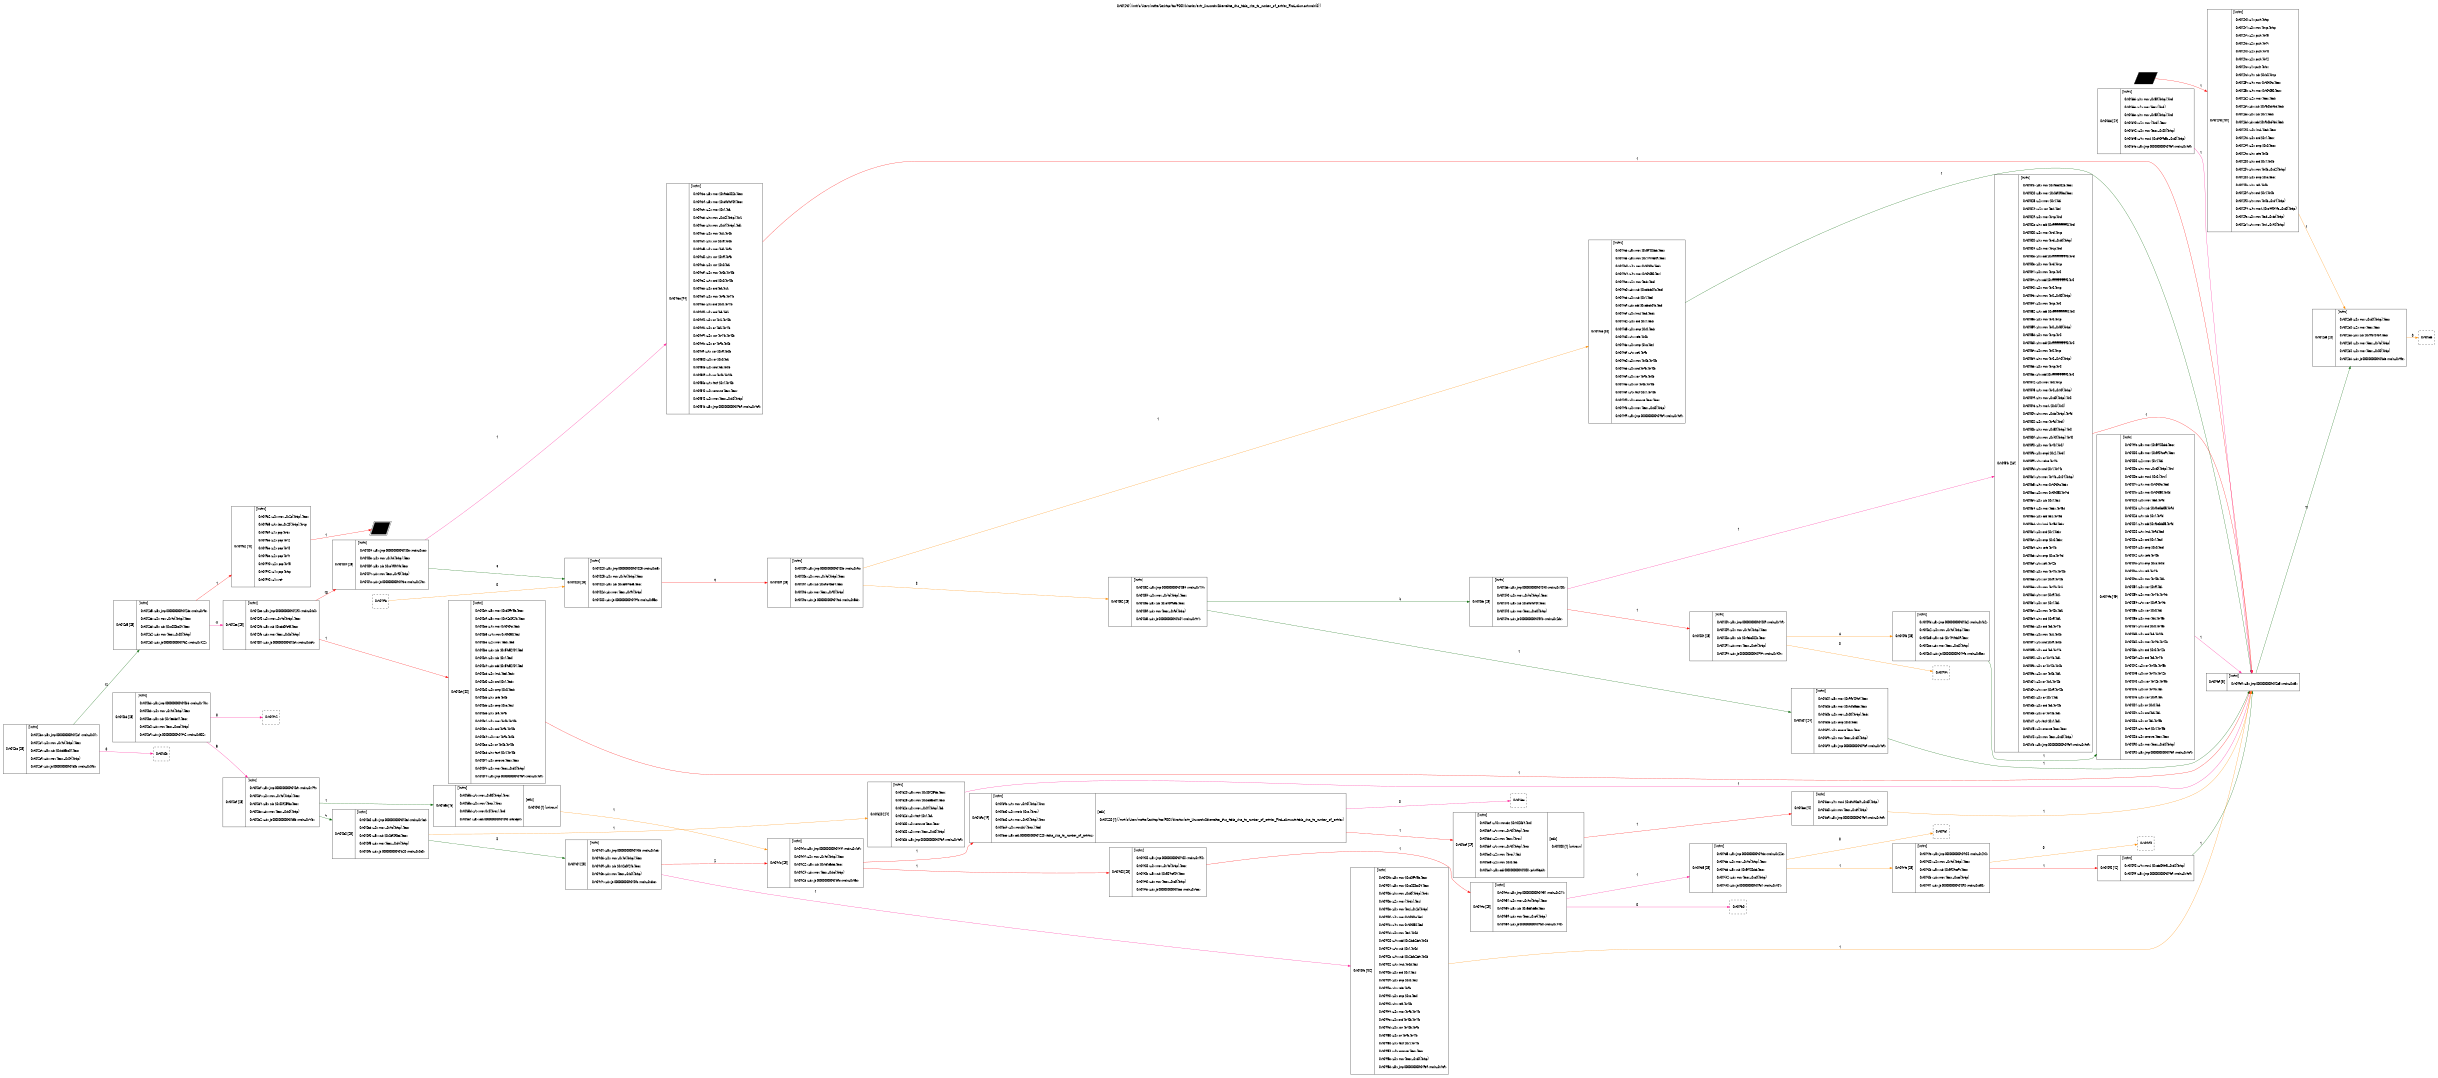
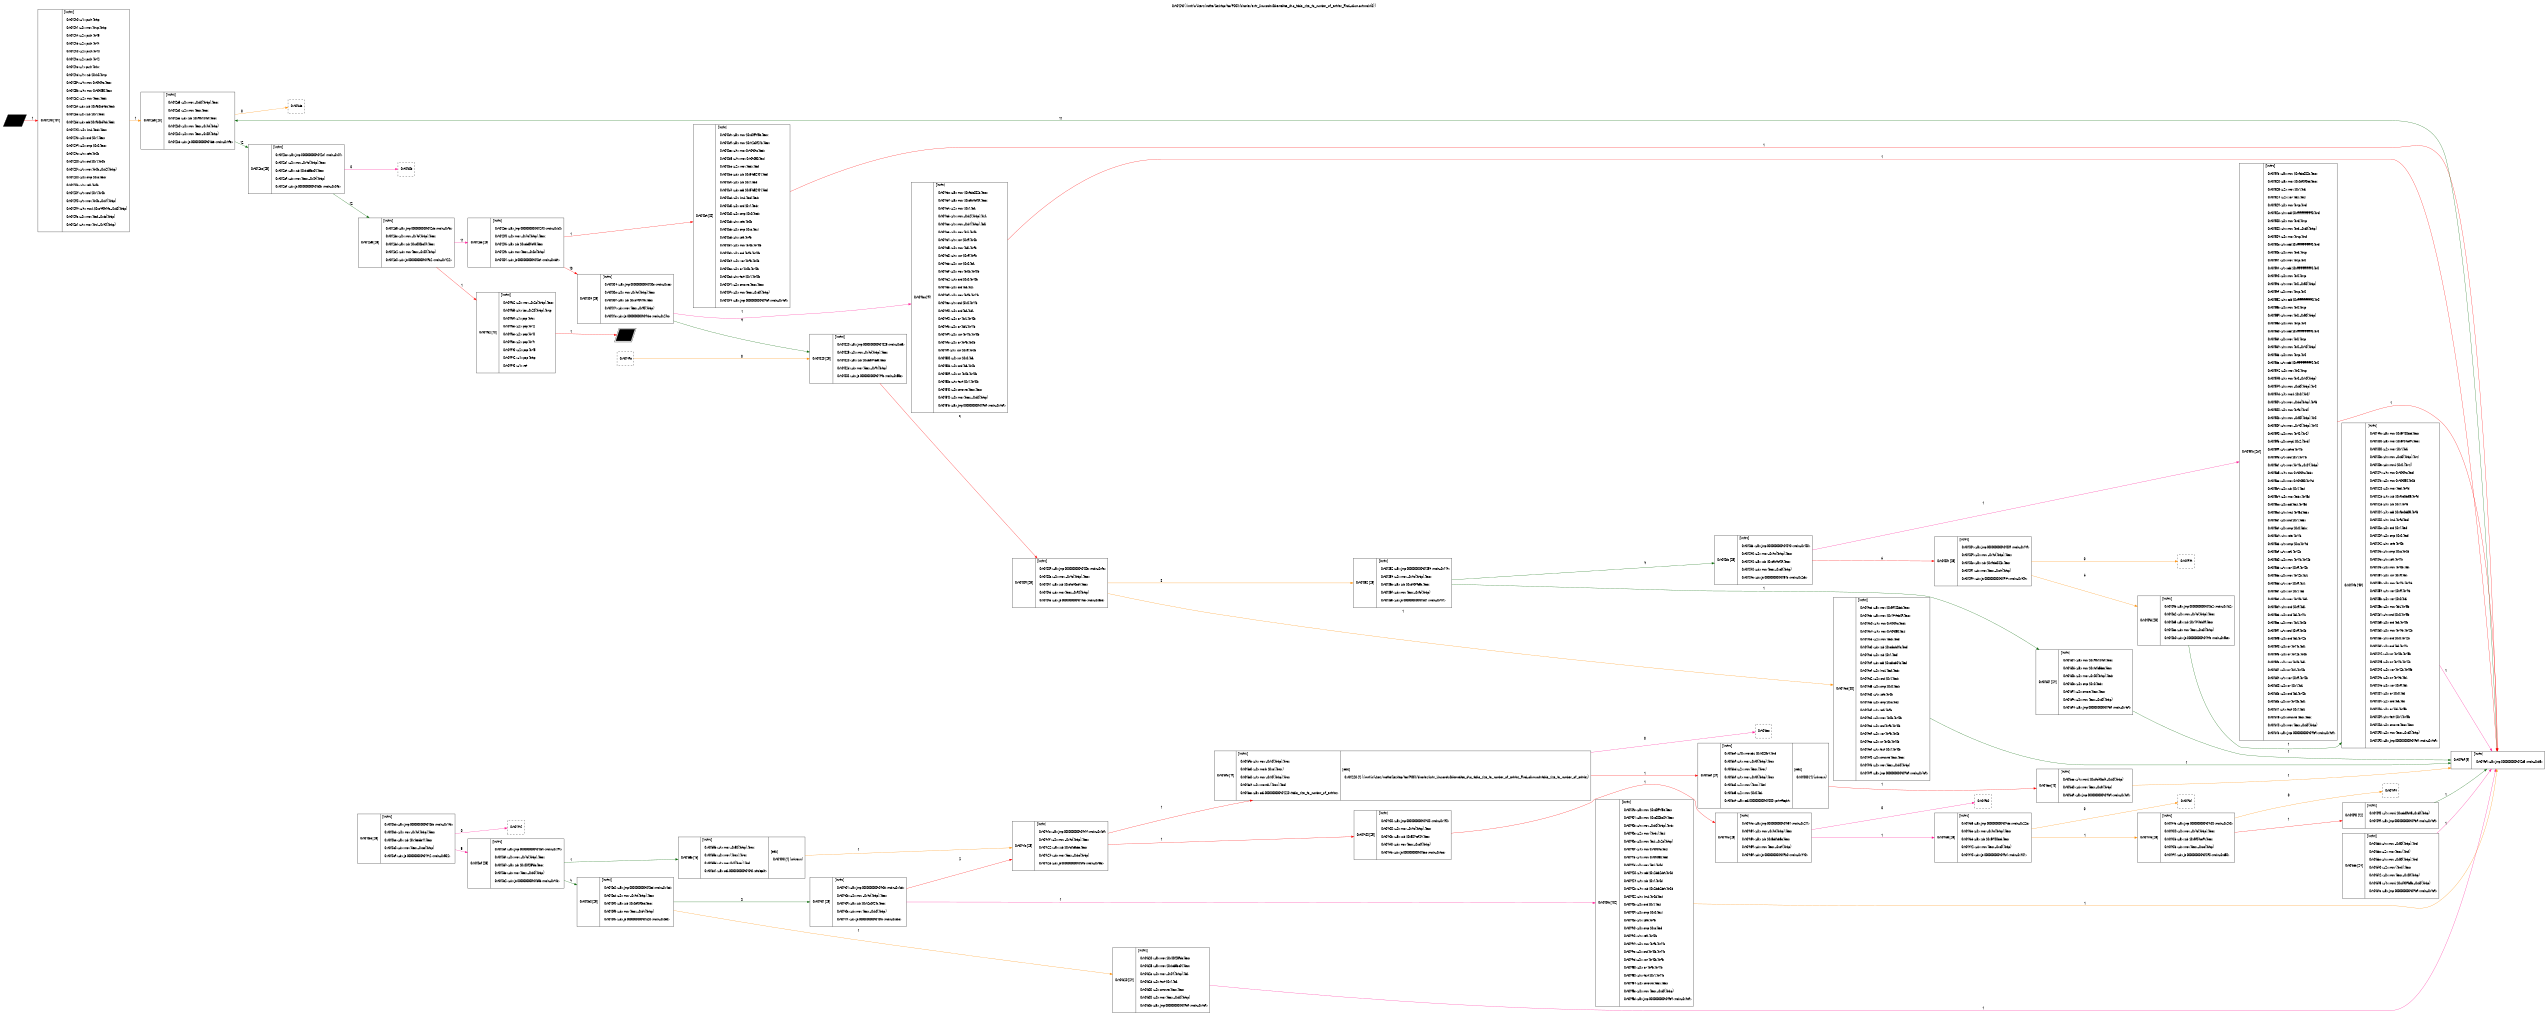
none -> (240, 144)
(1637, 611) -> (1882, 559)
